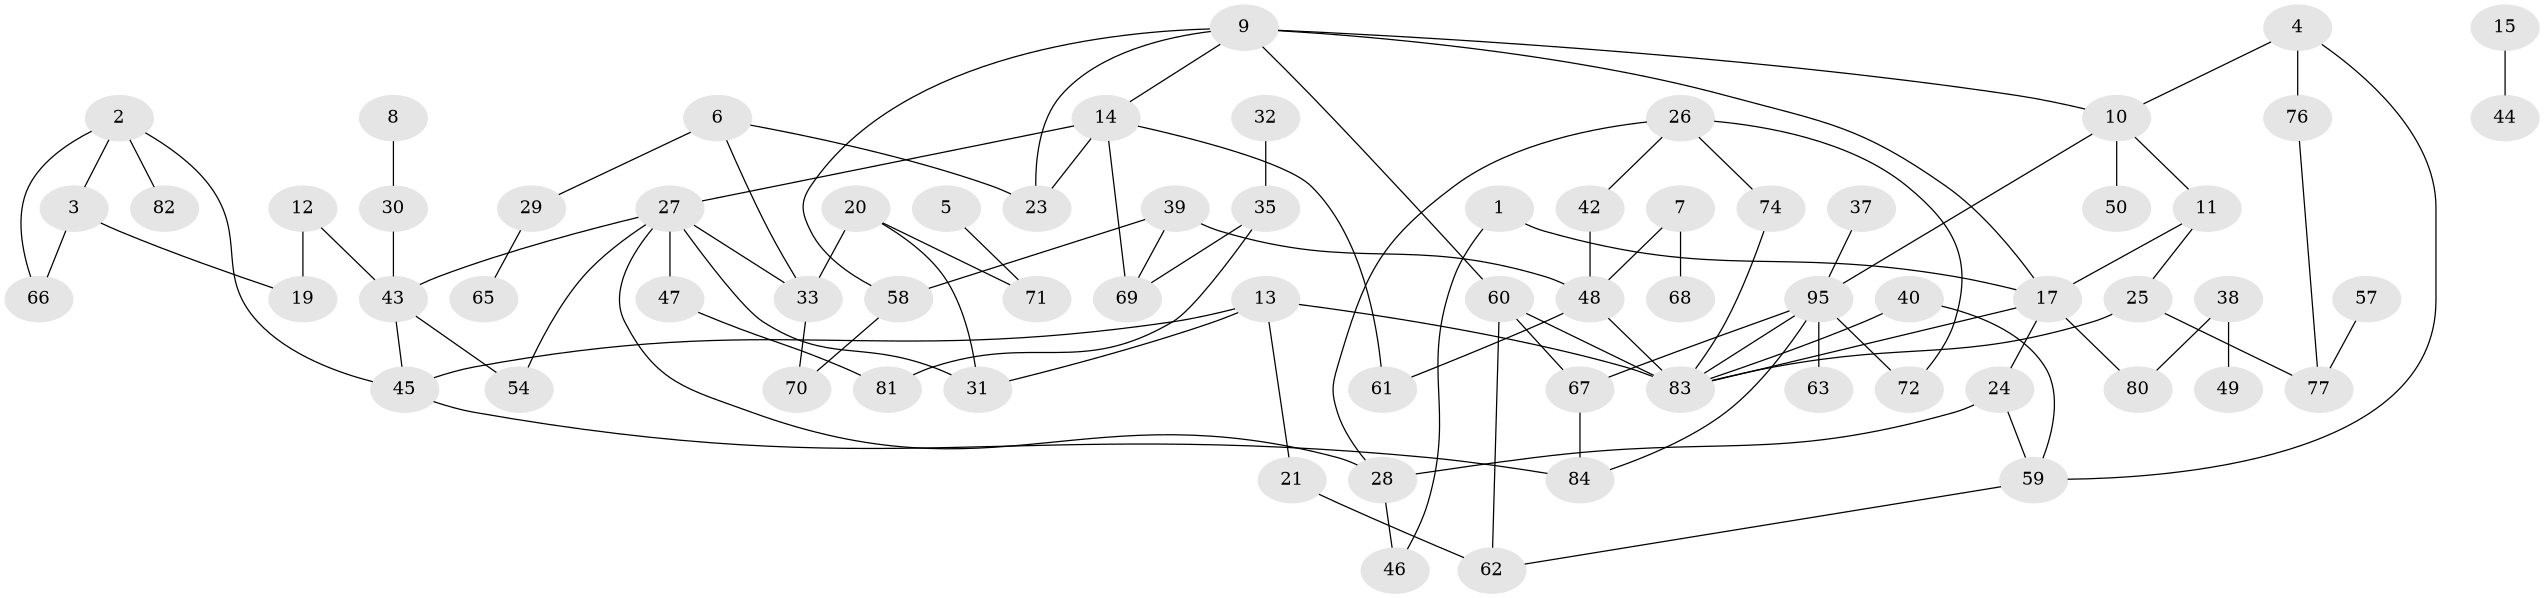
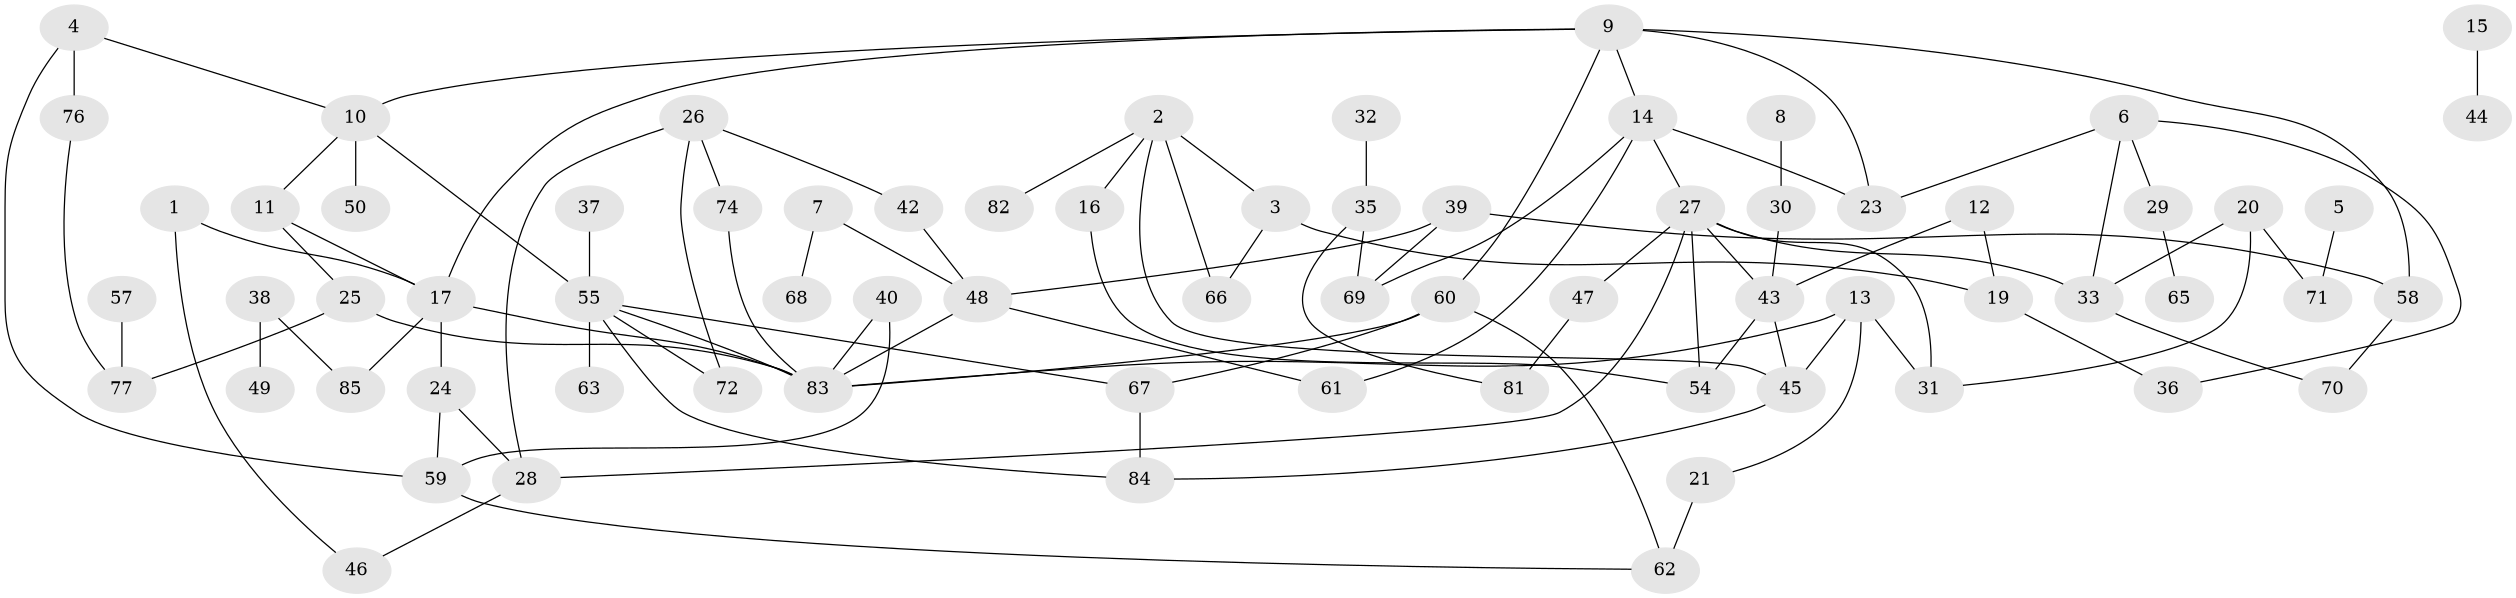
none -> (1090, 209)
(1819, 299) -> (590, 299)
(2138, 390) -> (351, 390)
none -> (2168, 390)
